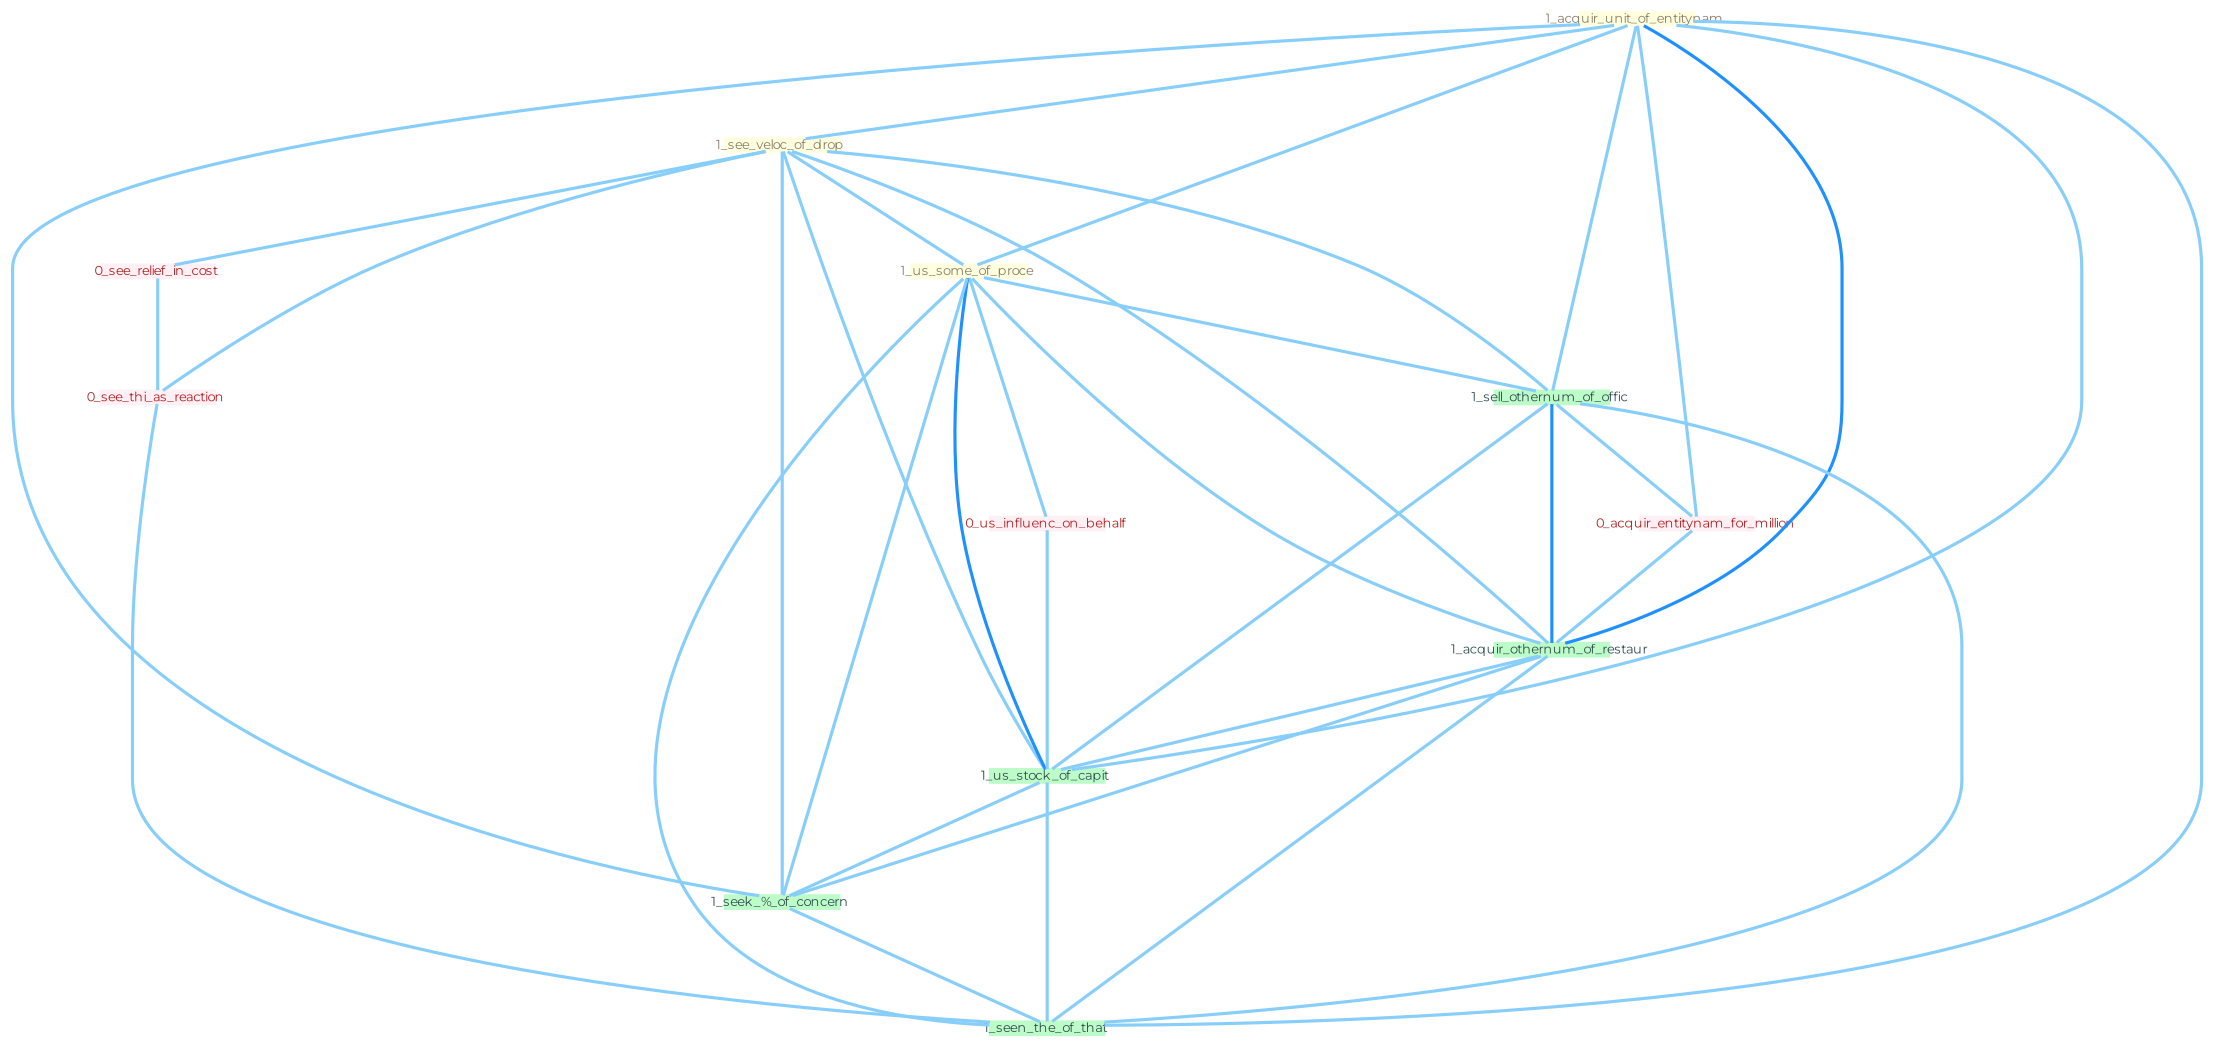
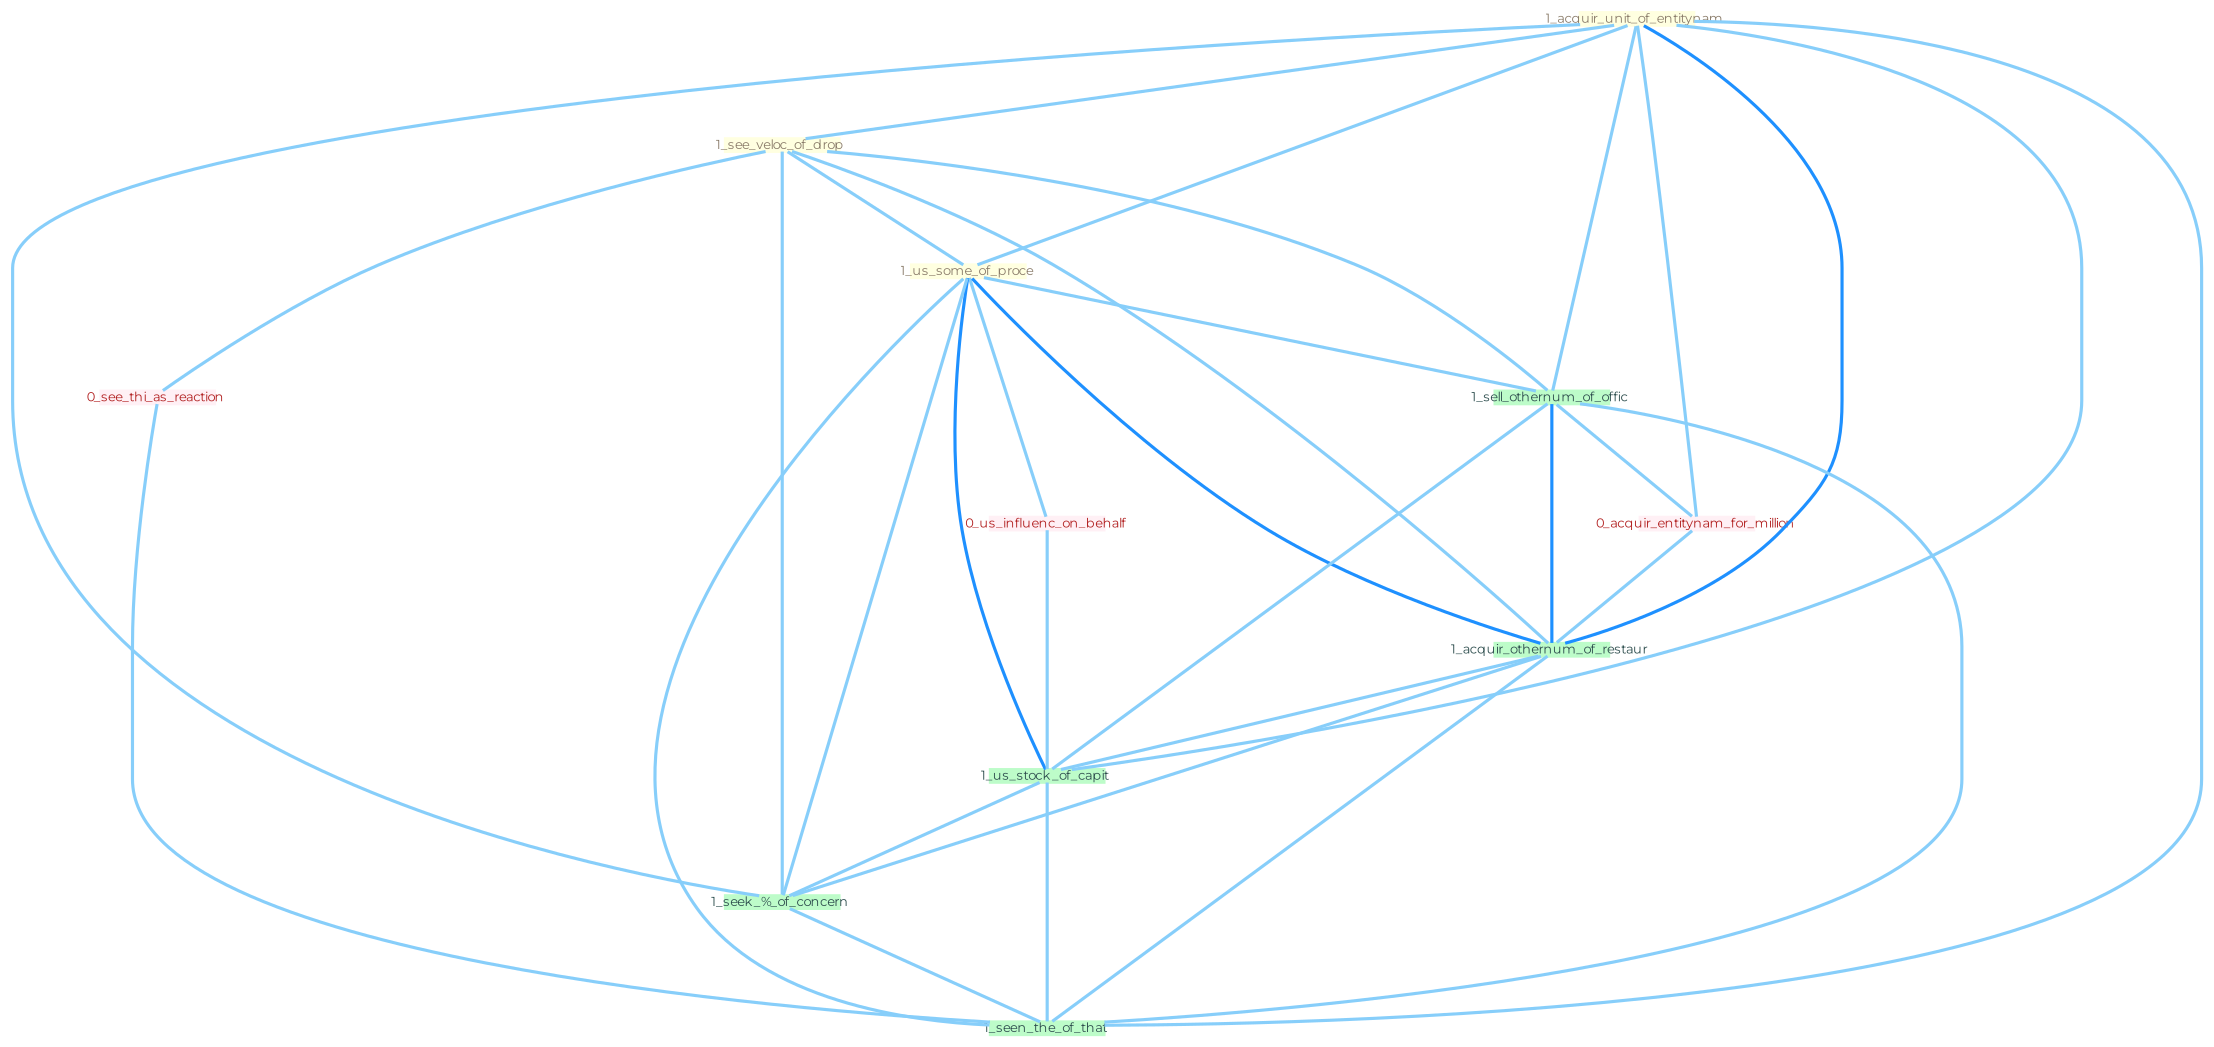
(158, 271) -> none
(893, 451) -> none
(1229, 504) -> (1229, 504)
